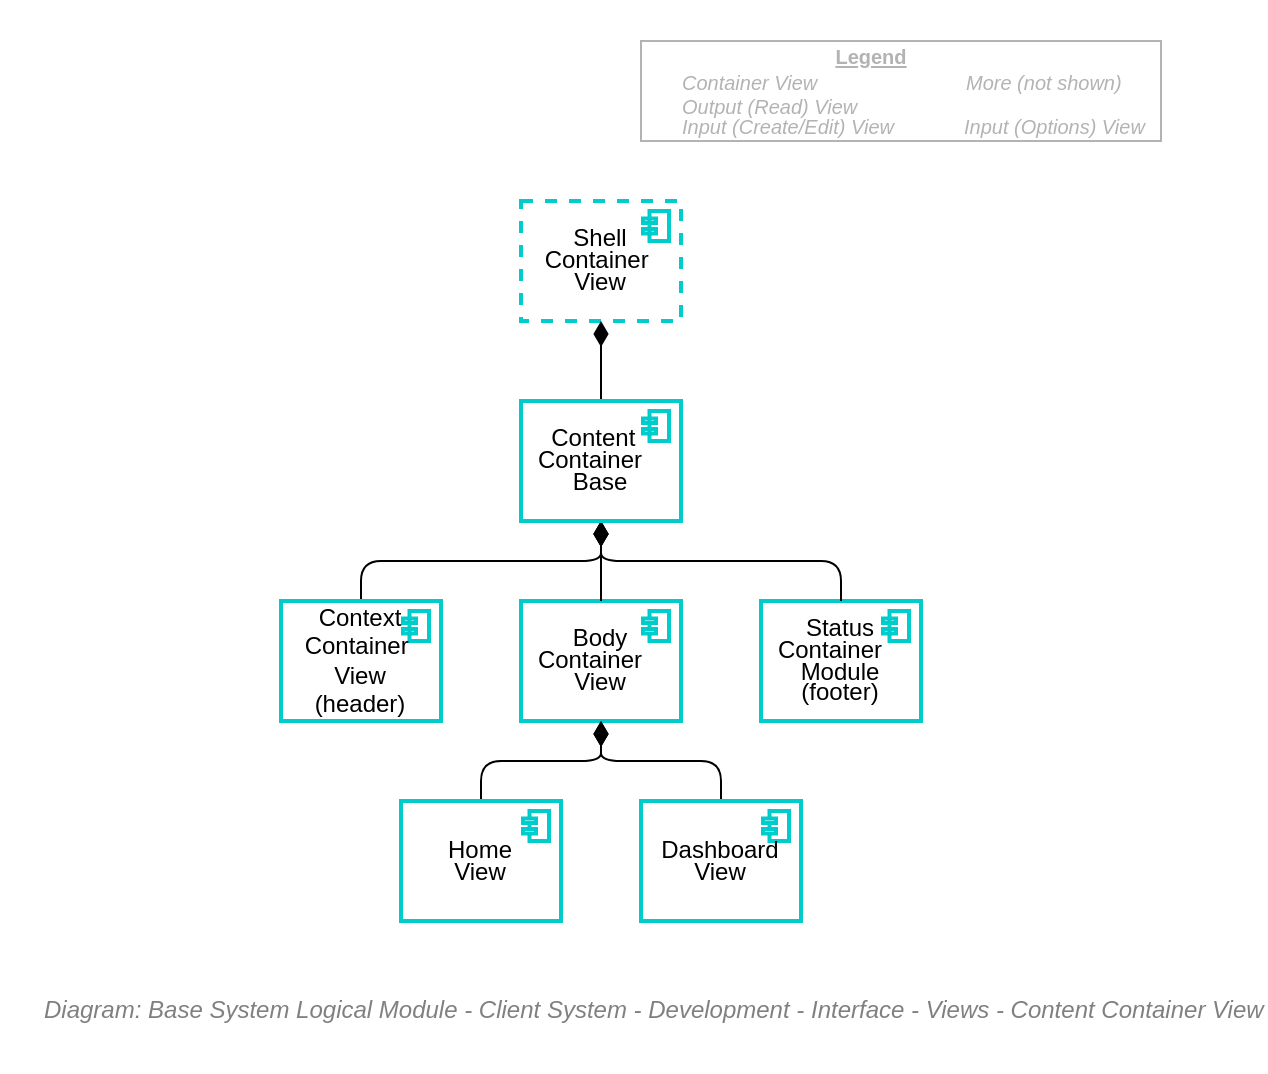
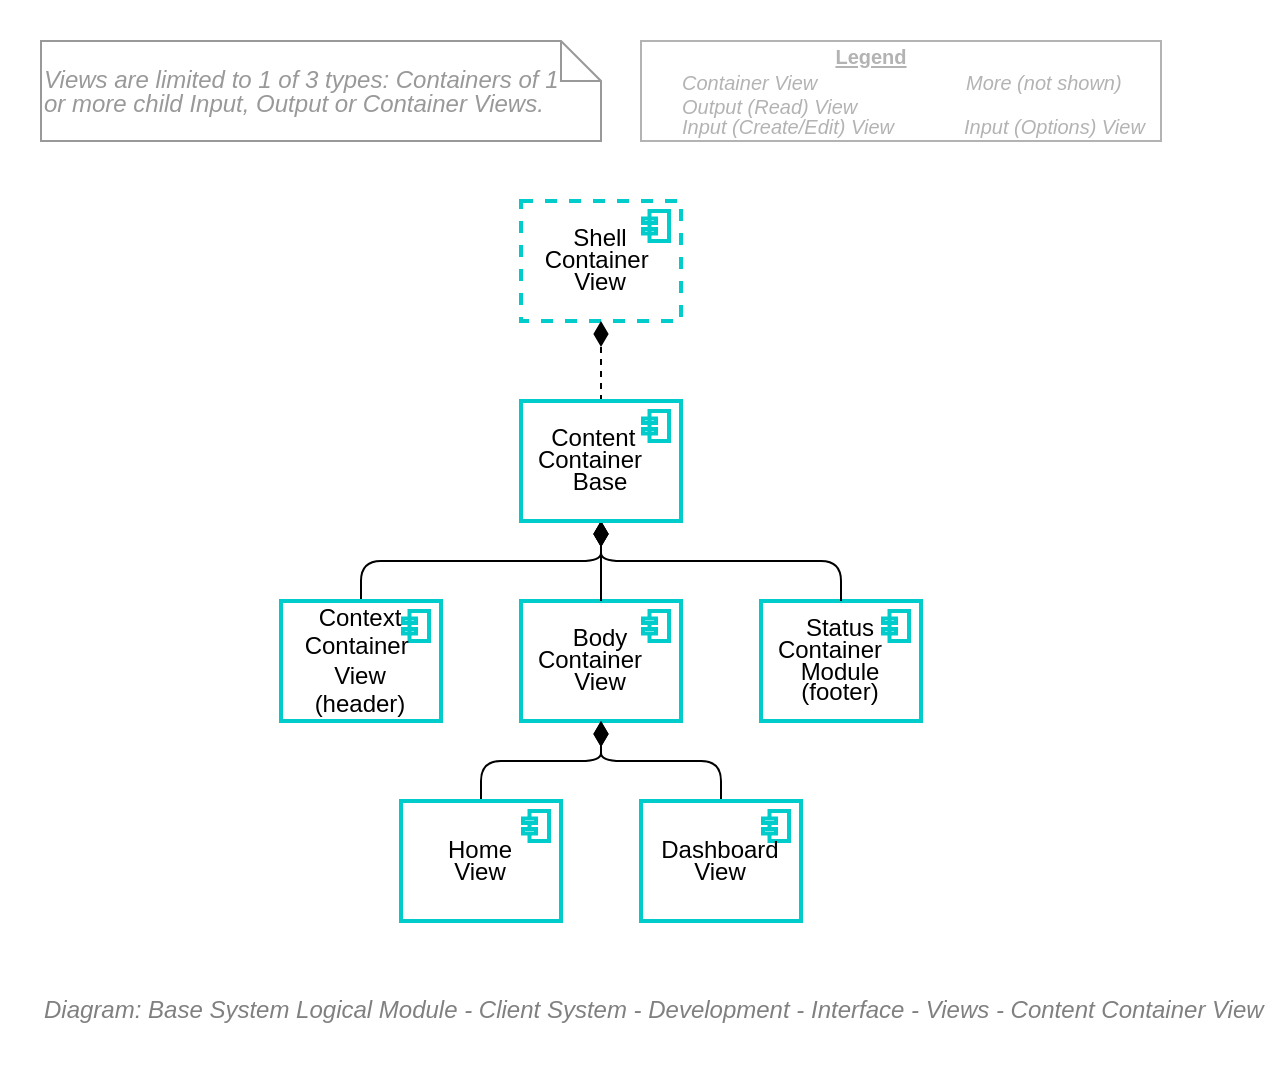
none -> (321, 91)
(601, 371) -> (601, 371)
